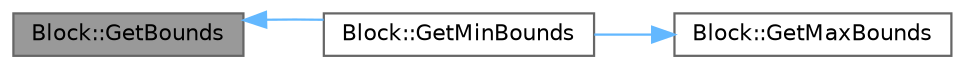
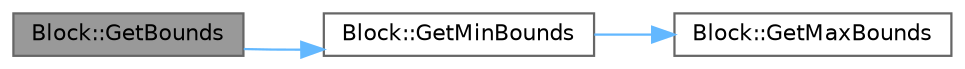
(295, 20) -> (272, 50)
